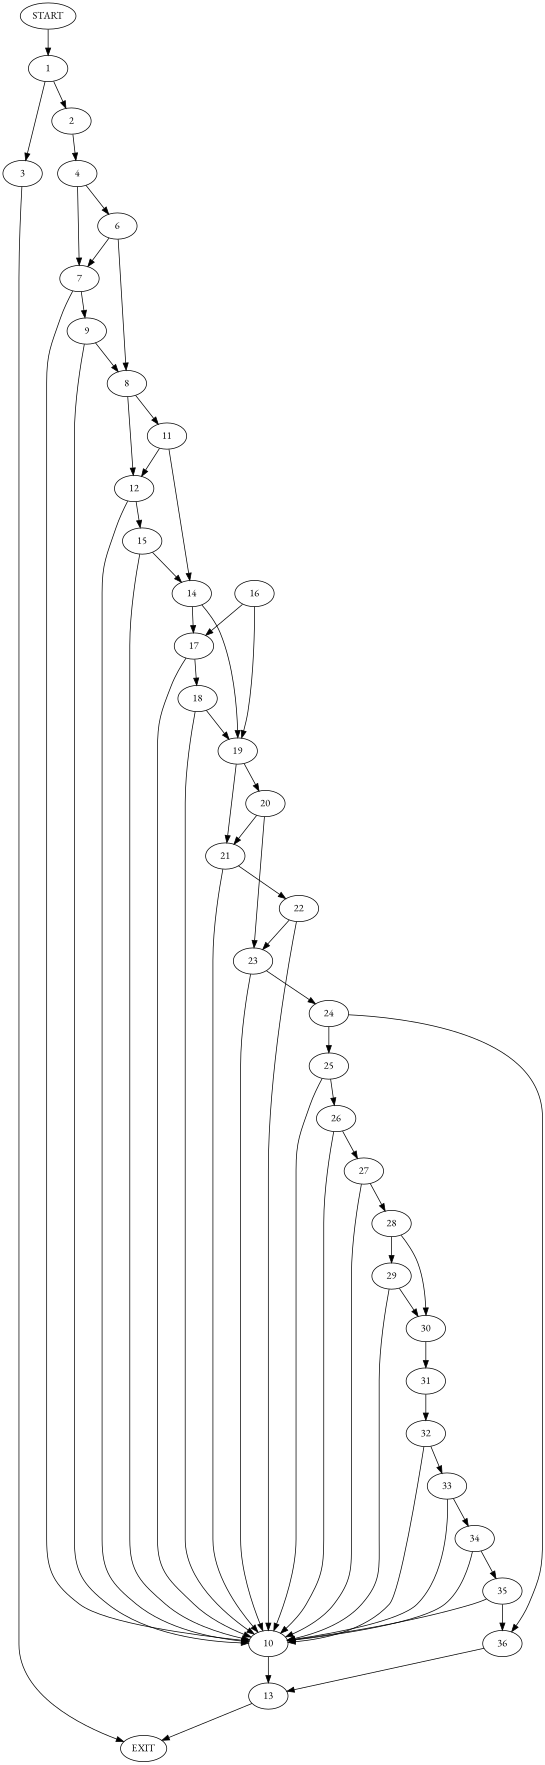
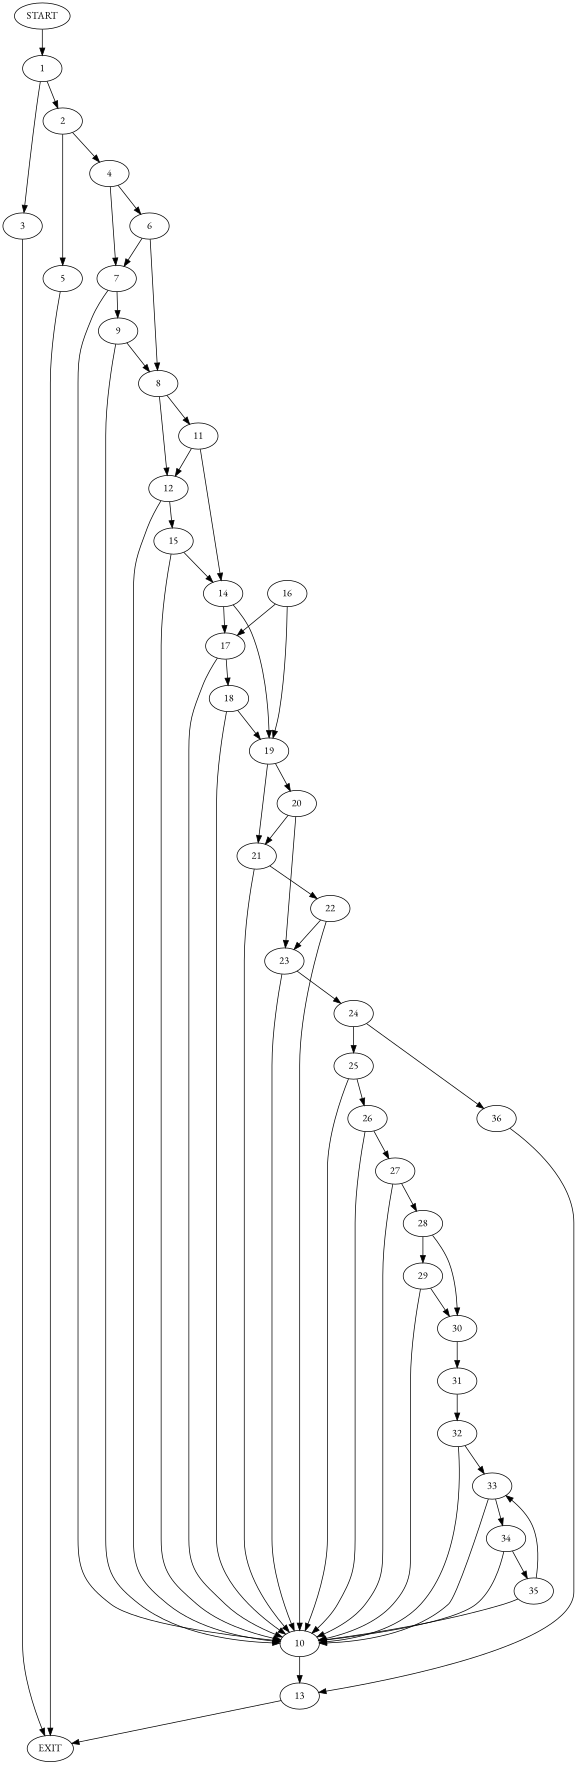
none -> (63, 279)
(502, 1614) -> (535, 1535)
